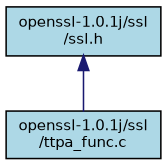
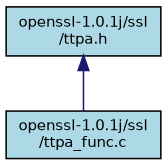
(83, 31) -> (83, 31)
